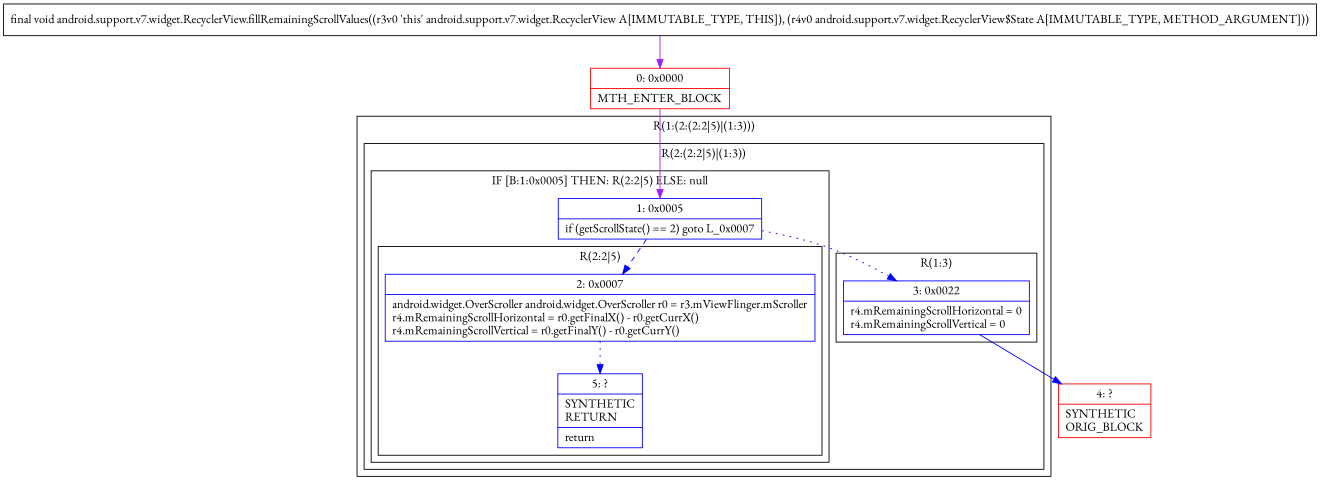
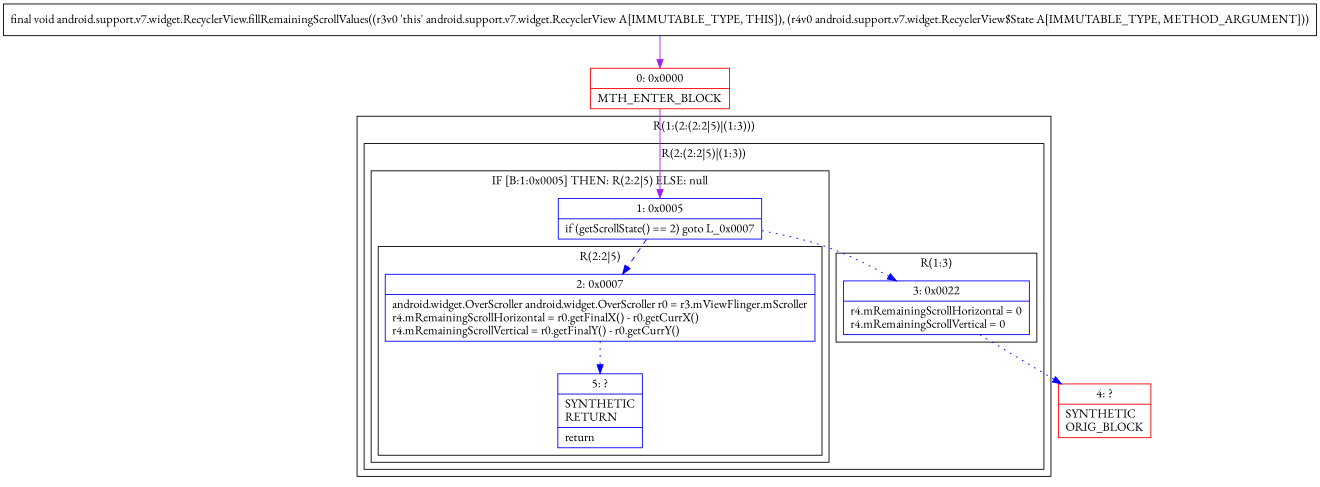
(1017, 357) -> (1017, 357)
